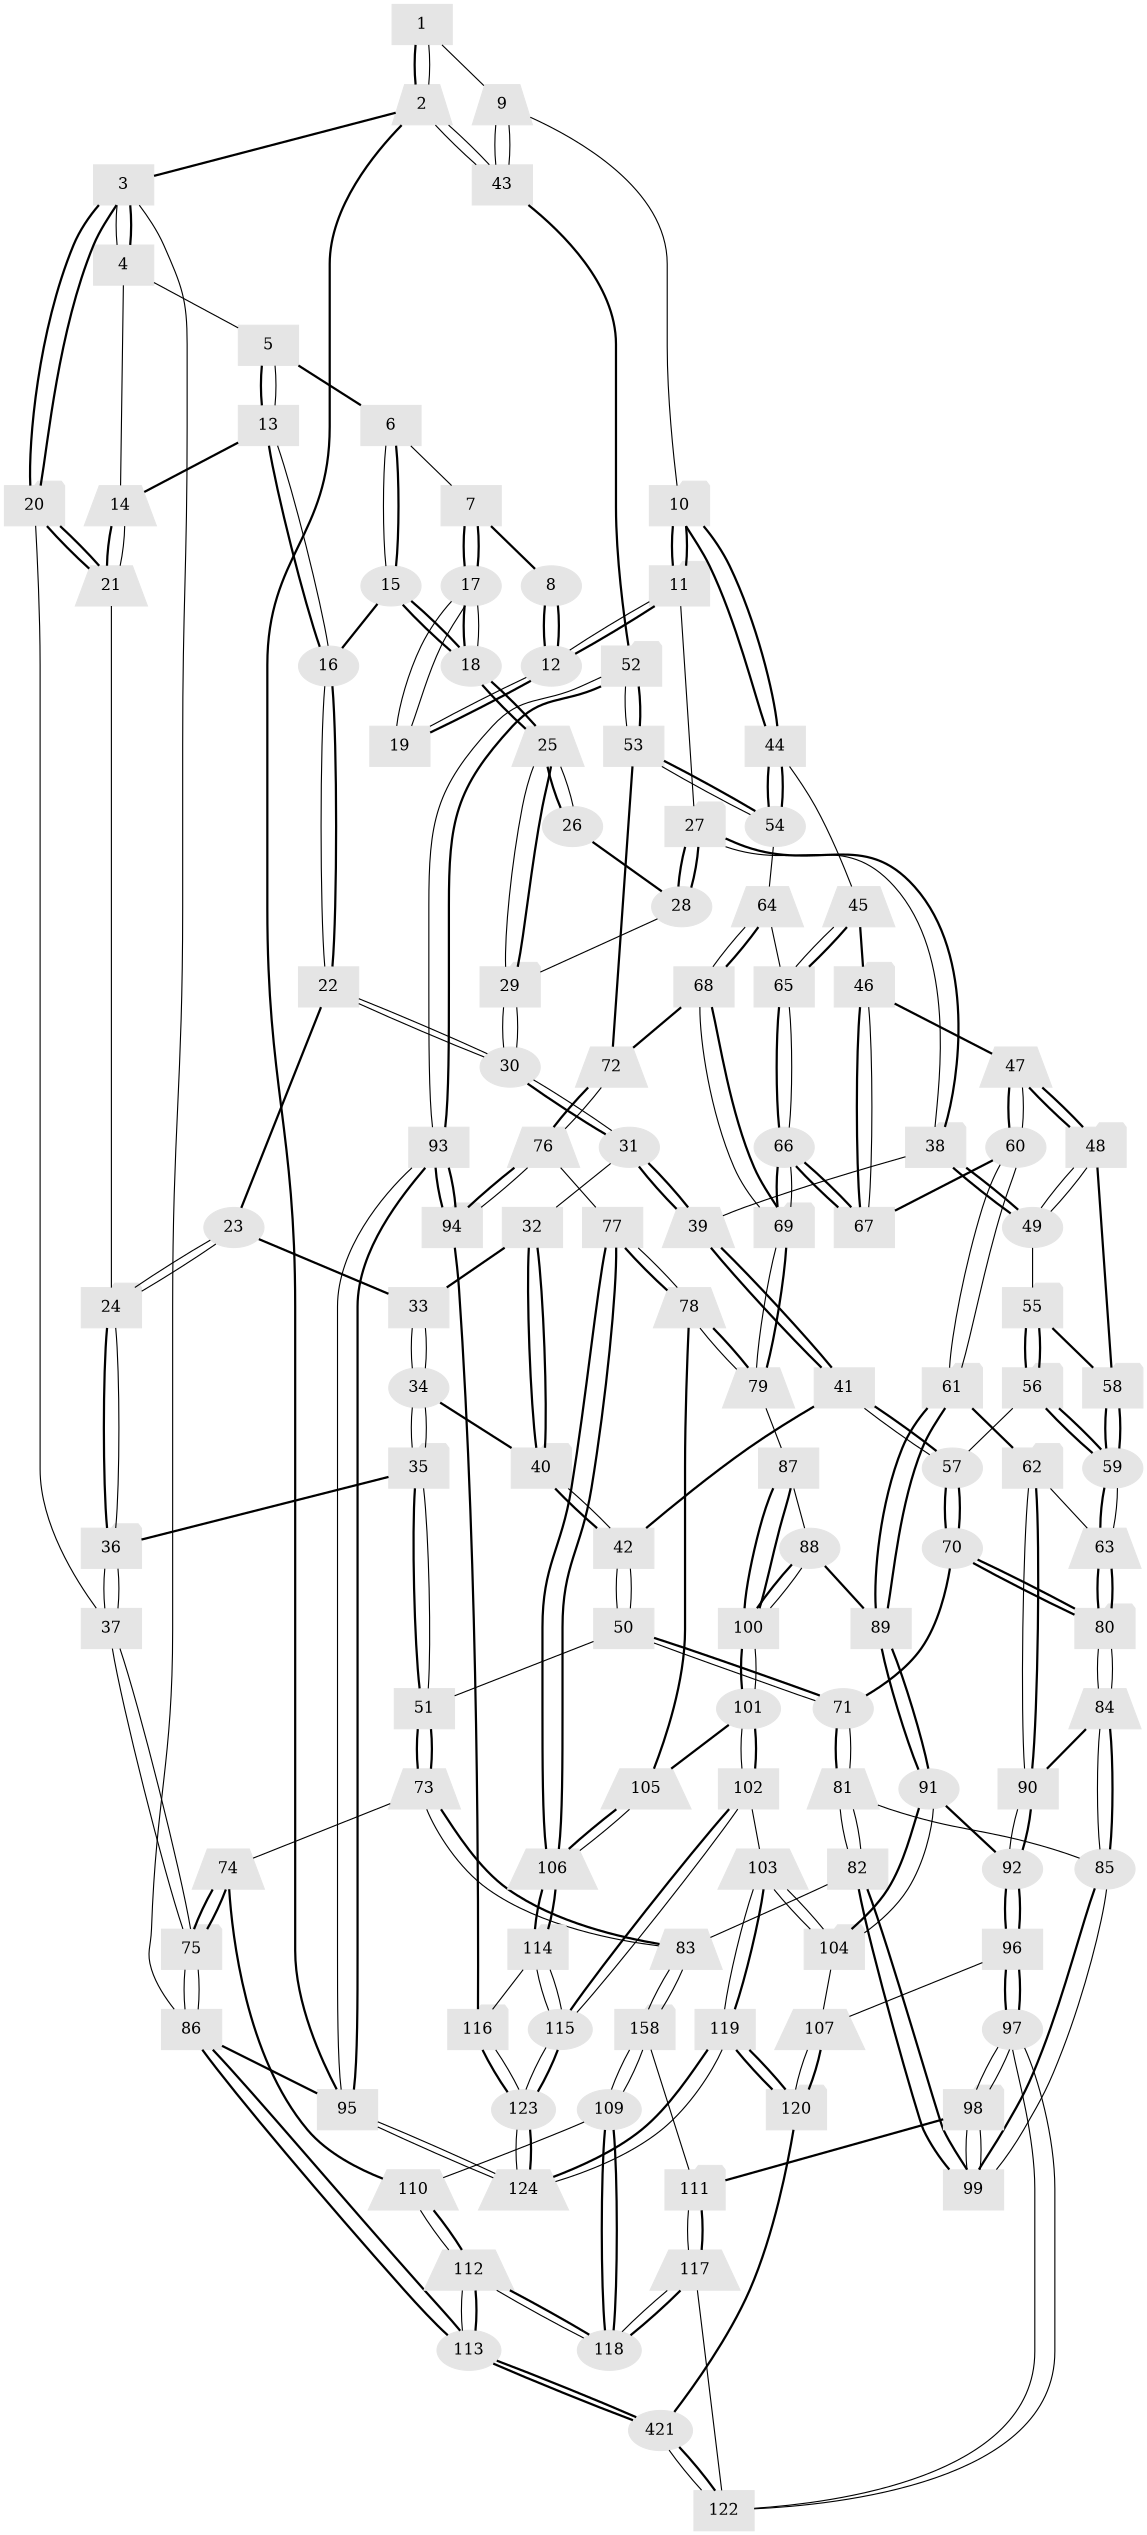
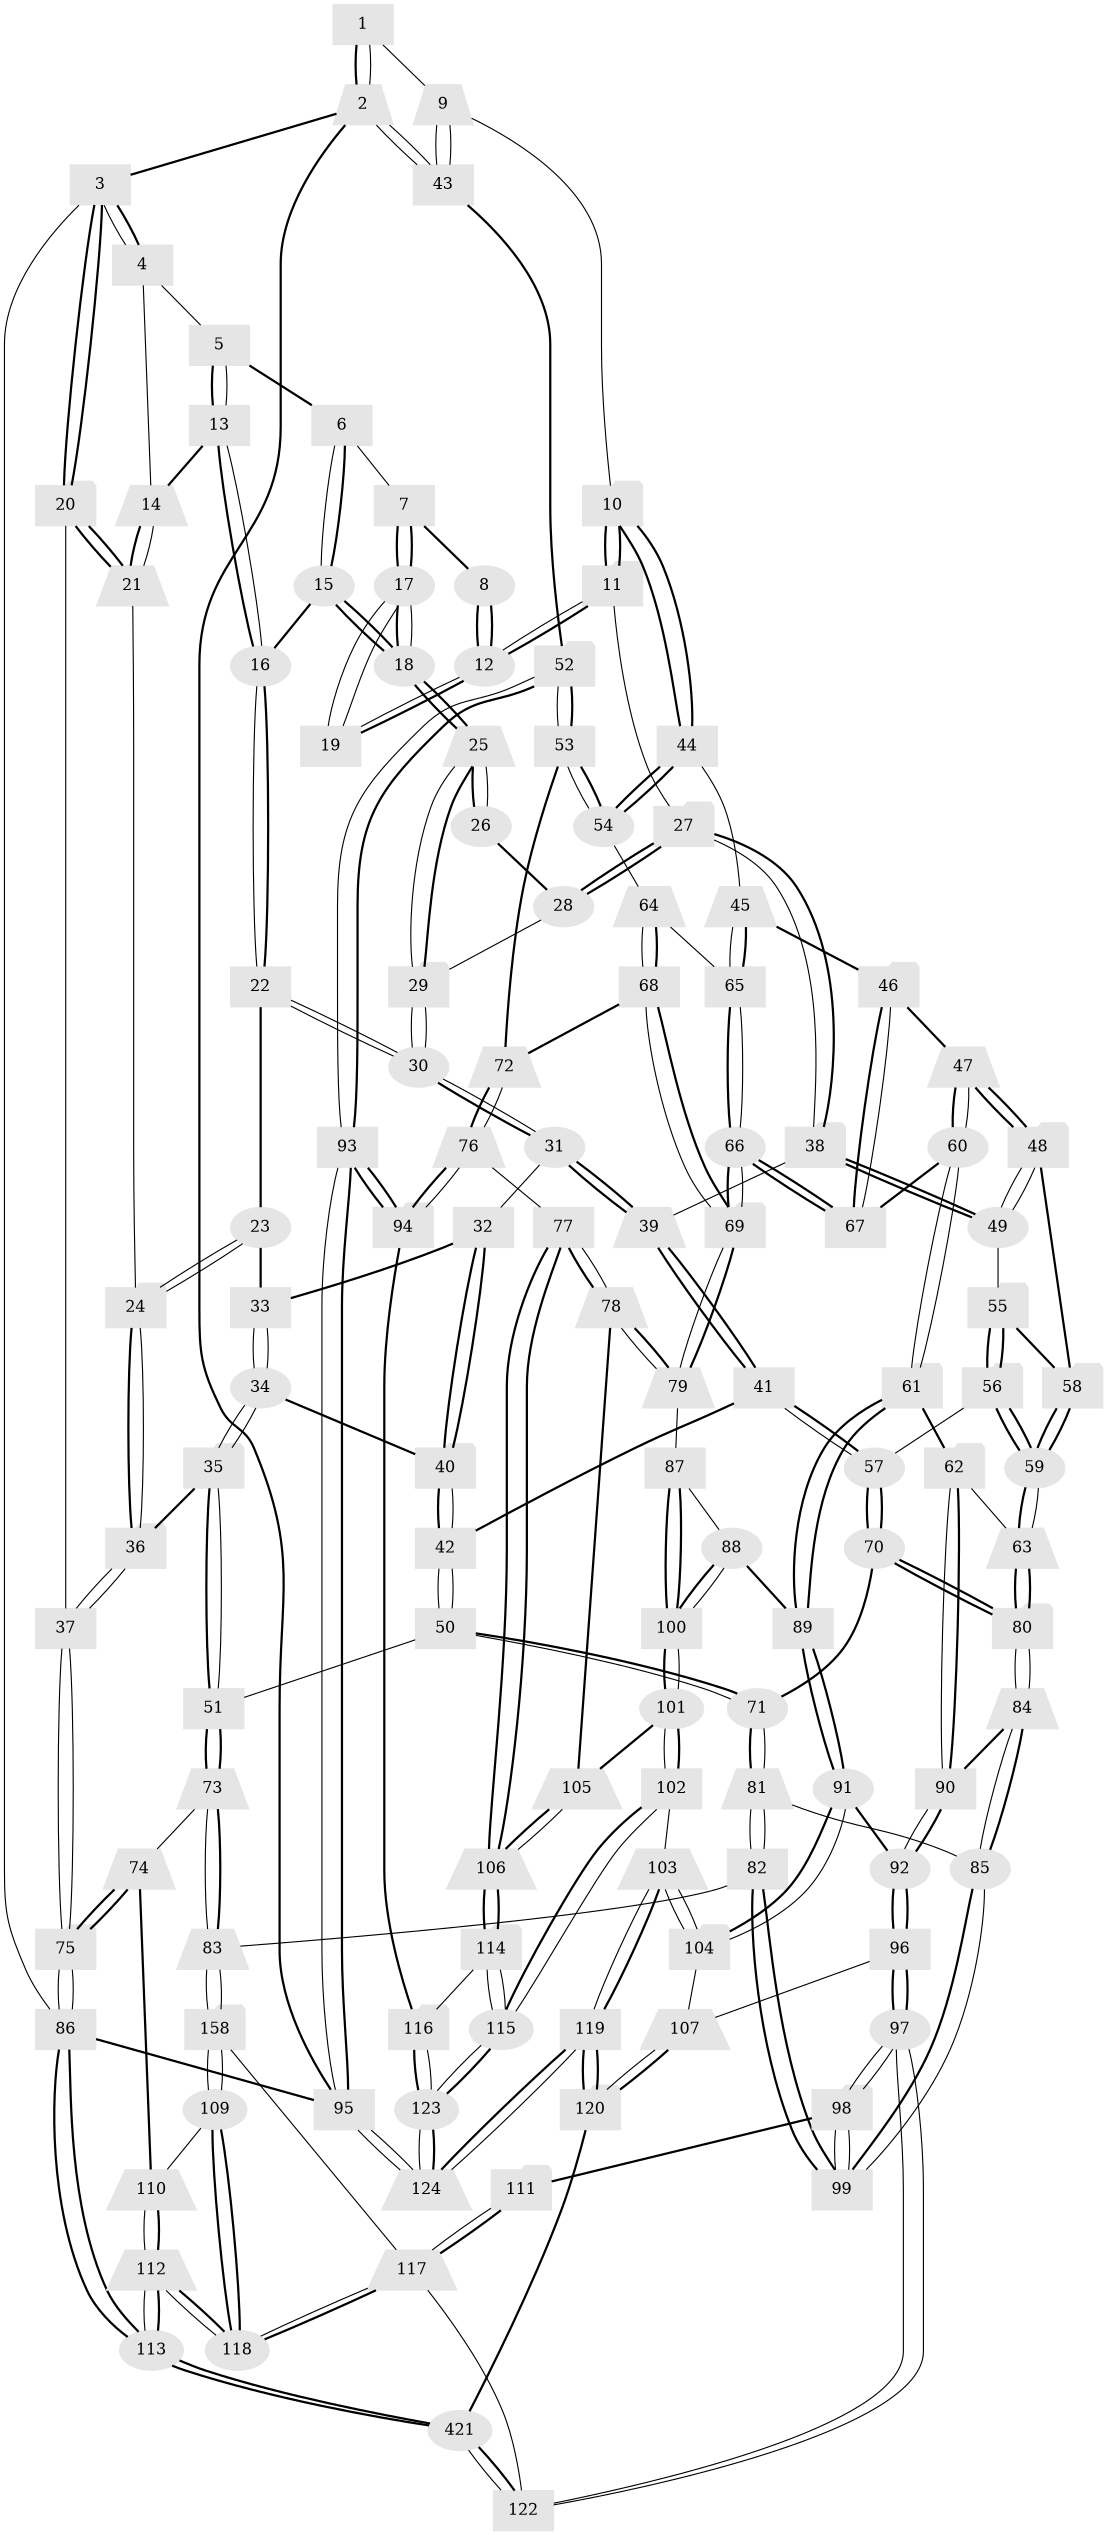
(665, 2095) -> (314, 2150)
